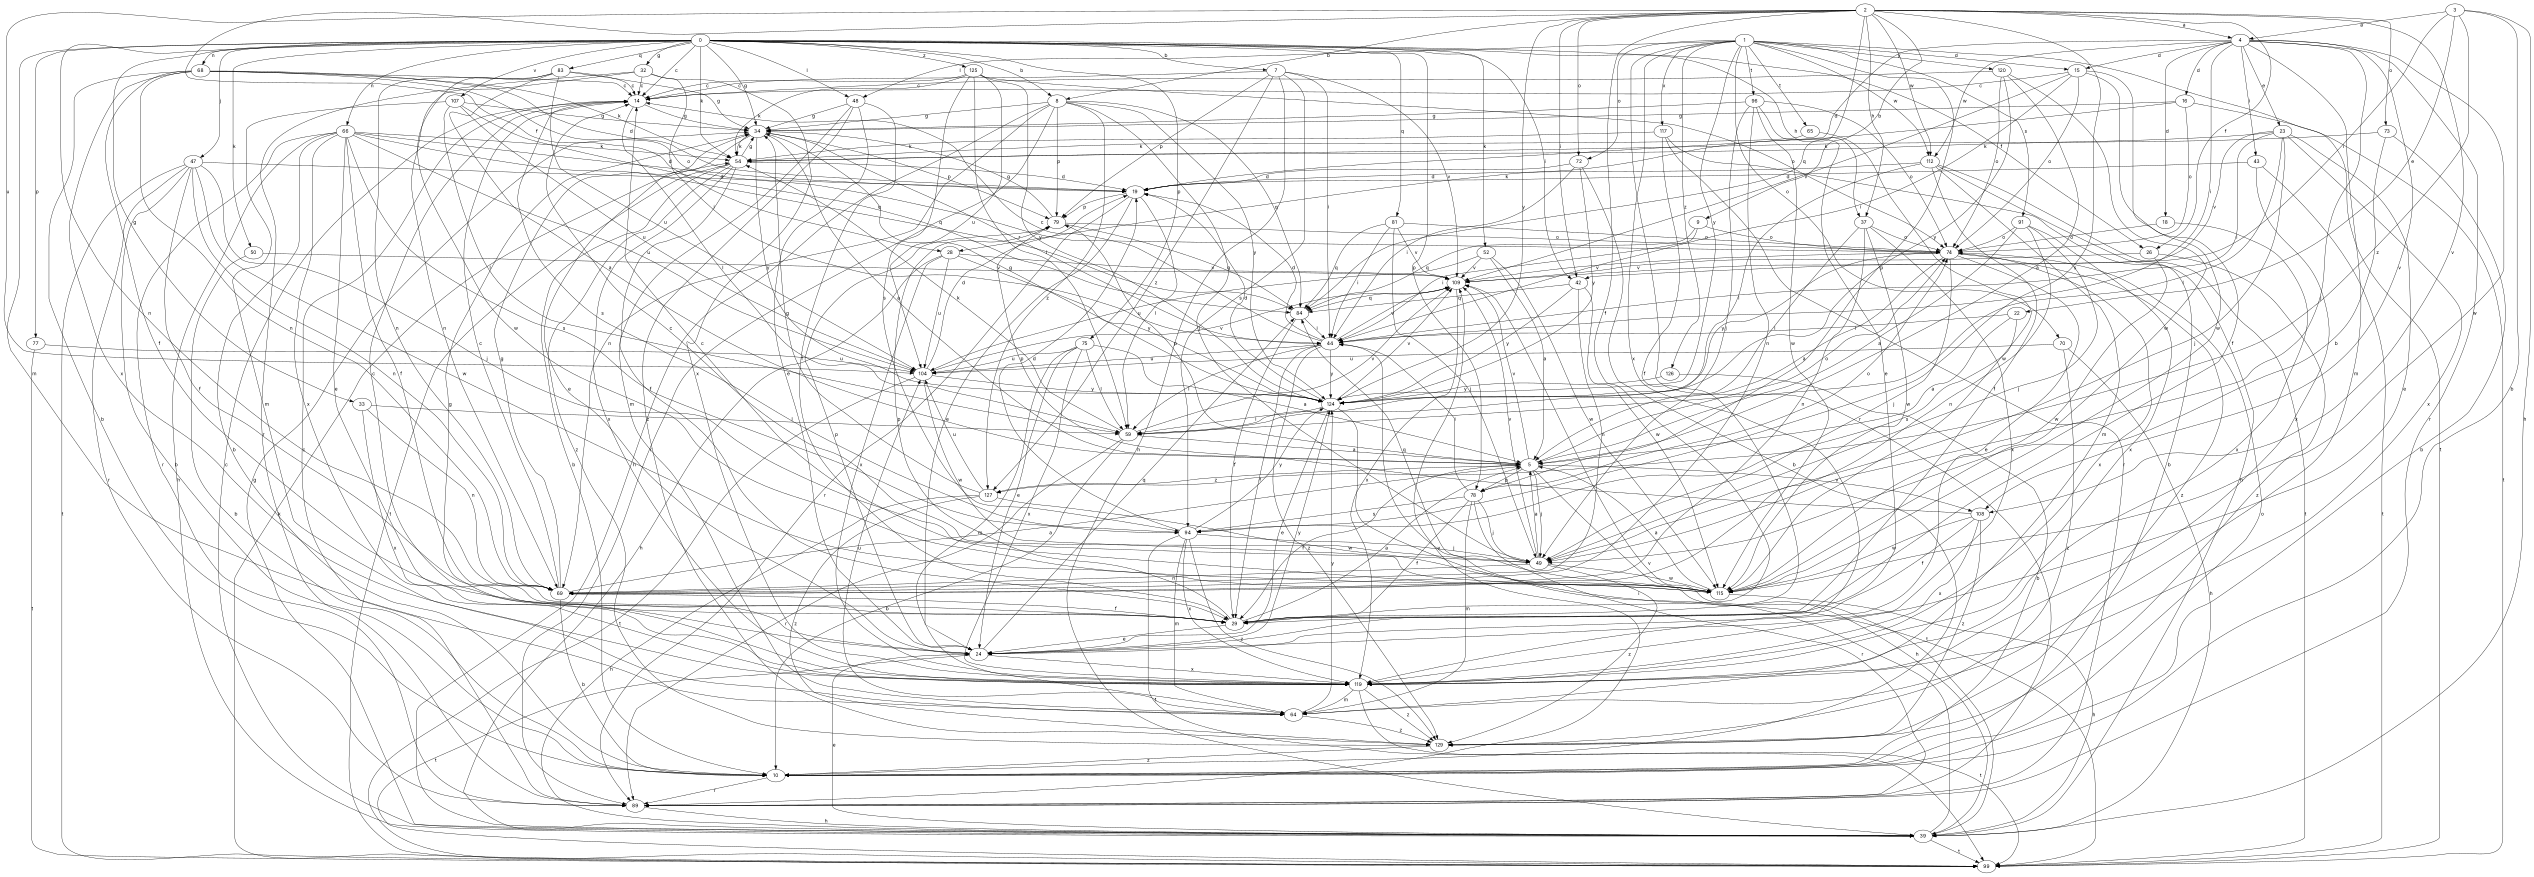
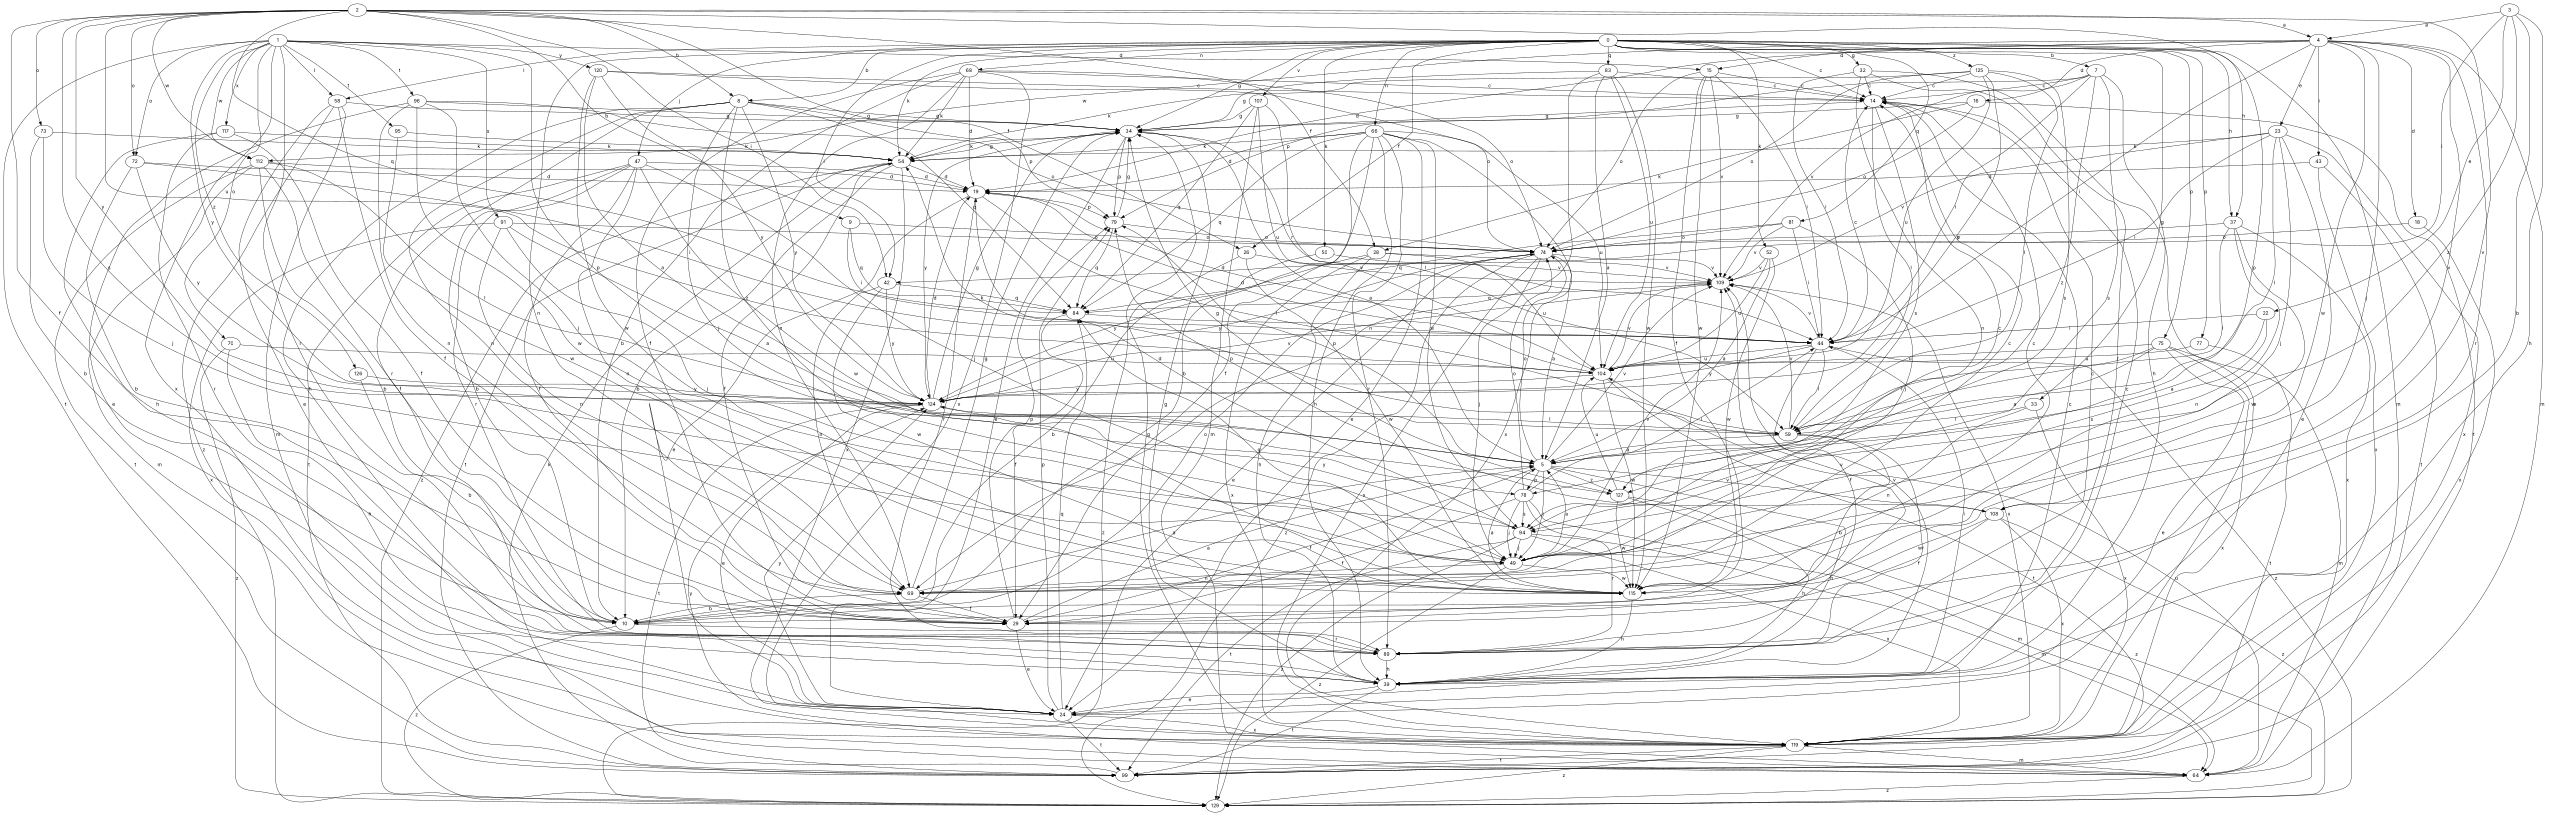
(856, 101) -> (337, 101)
(1810, 131) -> (398, 131)
(2336, 344) -> (173, 344)
(1109, 760) -> (610, 794)
